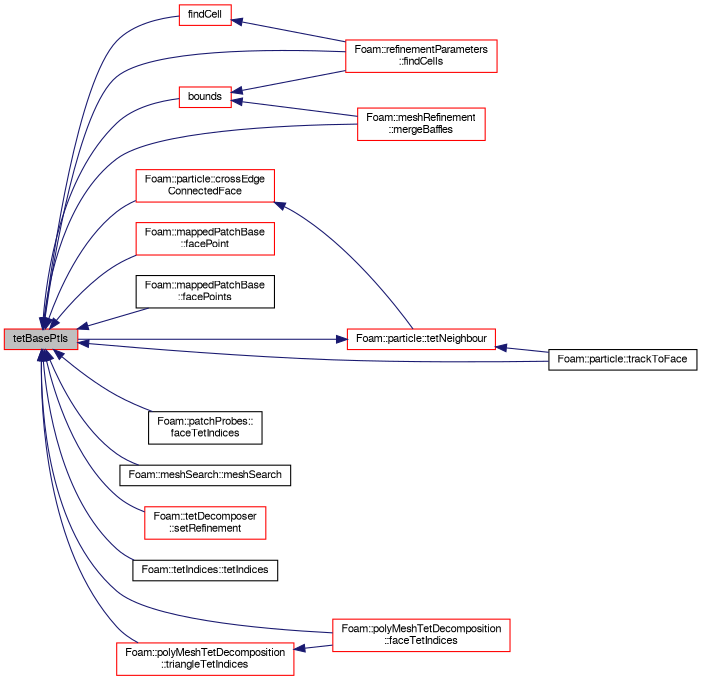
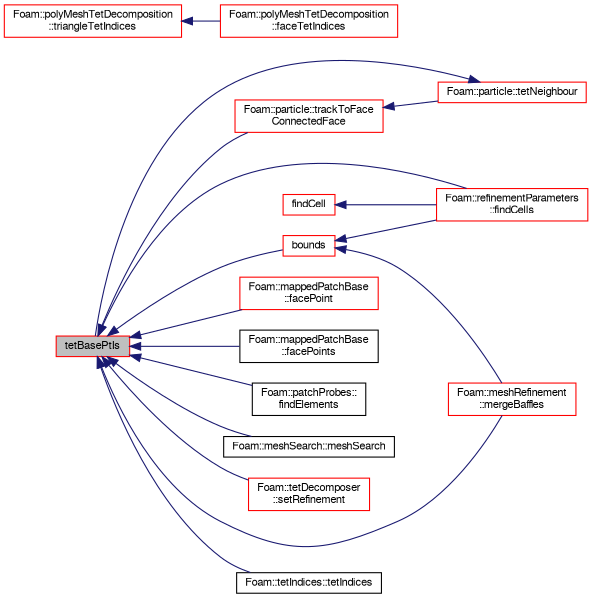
(78, 134) -> none
(205, 186) -> (309, 116)
(623, 360) -> none
(205, 428) -> (309, 399)
(62, 521) -> none
(108, 581) -> none
